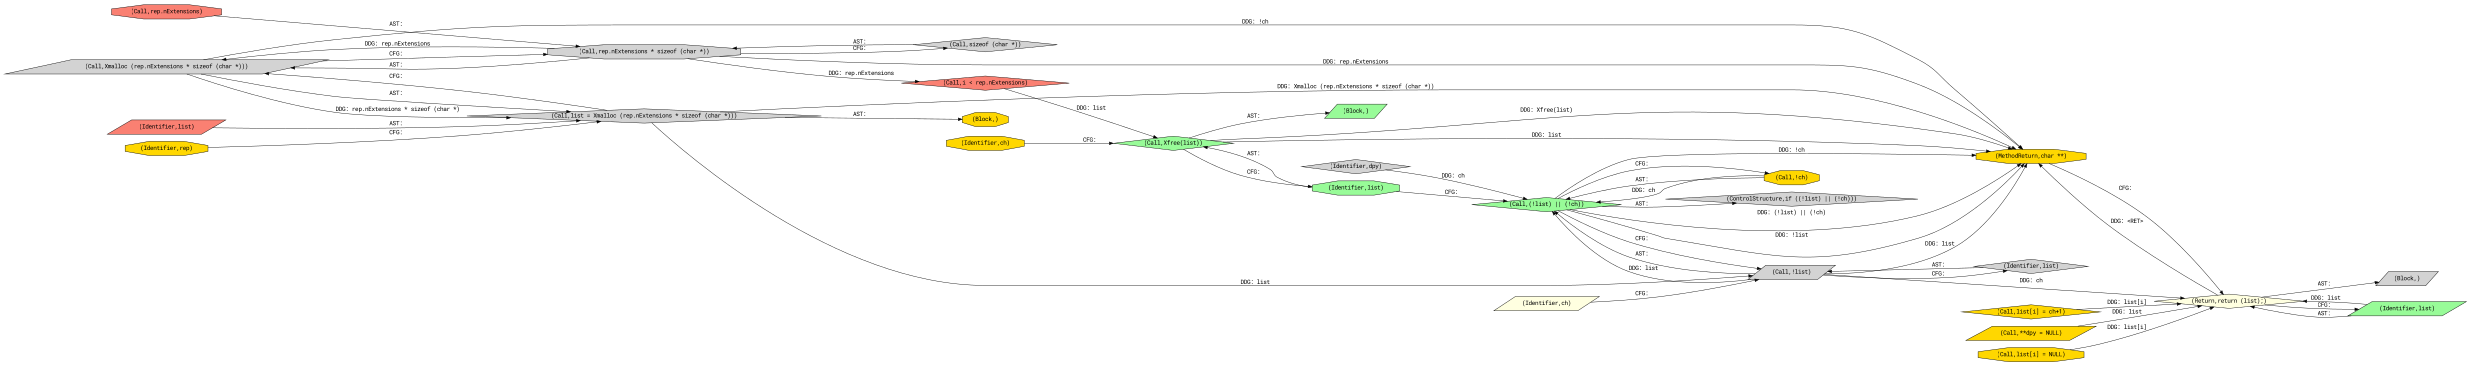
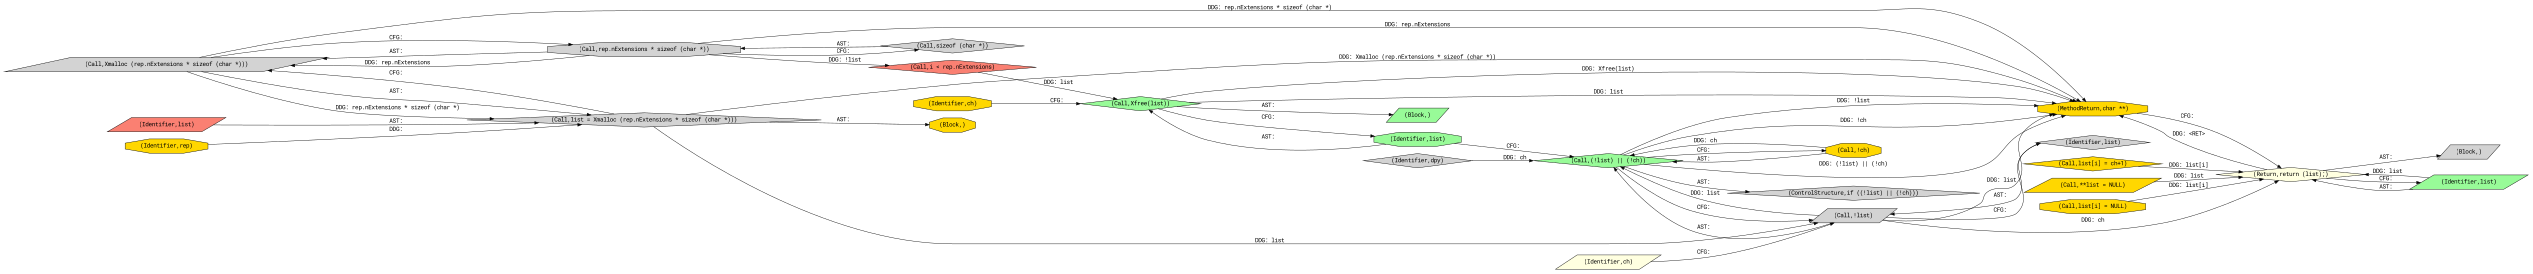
(167, 12) -> none
(1255, 22) -> (1270, 8)
(861, 73) -> (845, 60)
(398, 133) -> (398, 130)
(2031, 333) -> (2093, 185)
